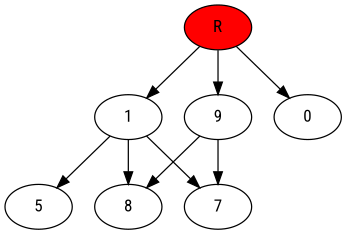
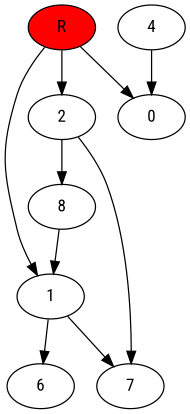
none -> (152, 27)
(218, 117) -> (62, 117)
(128, 156) -> (57, 245)
(39, 207) -> (41, 386)
